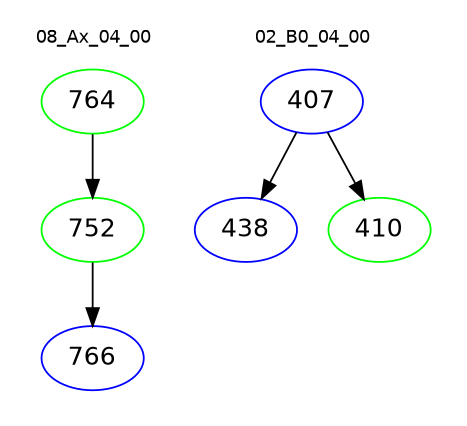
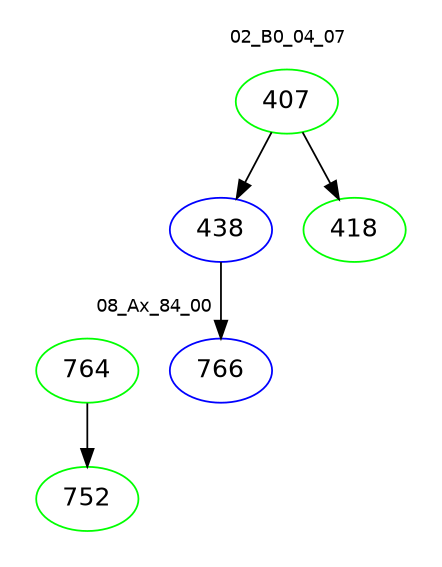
(94, 38) -> (154, 307)
(313, 38) -> (288, 38)
(312, 102) -> (287, 102)
(380, 230) -> (355, 230)
(93, 285) -> (221, 301)
